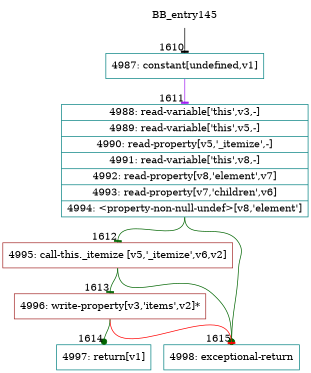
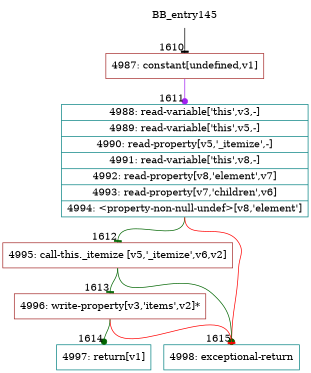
(185, 66) -> (185, 66)
(185, 90) -> (185, 89)
(240, 258) -> (240, 258)
